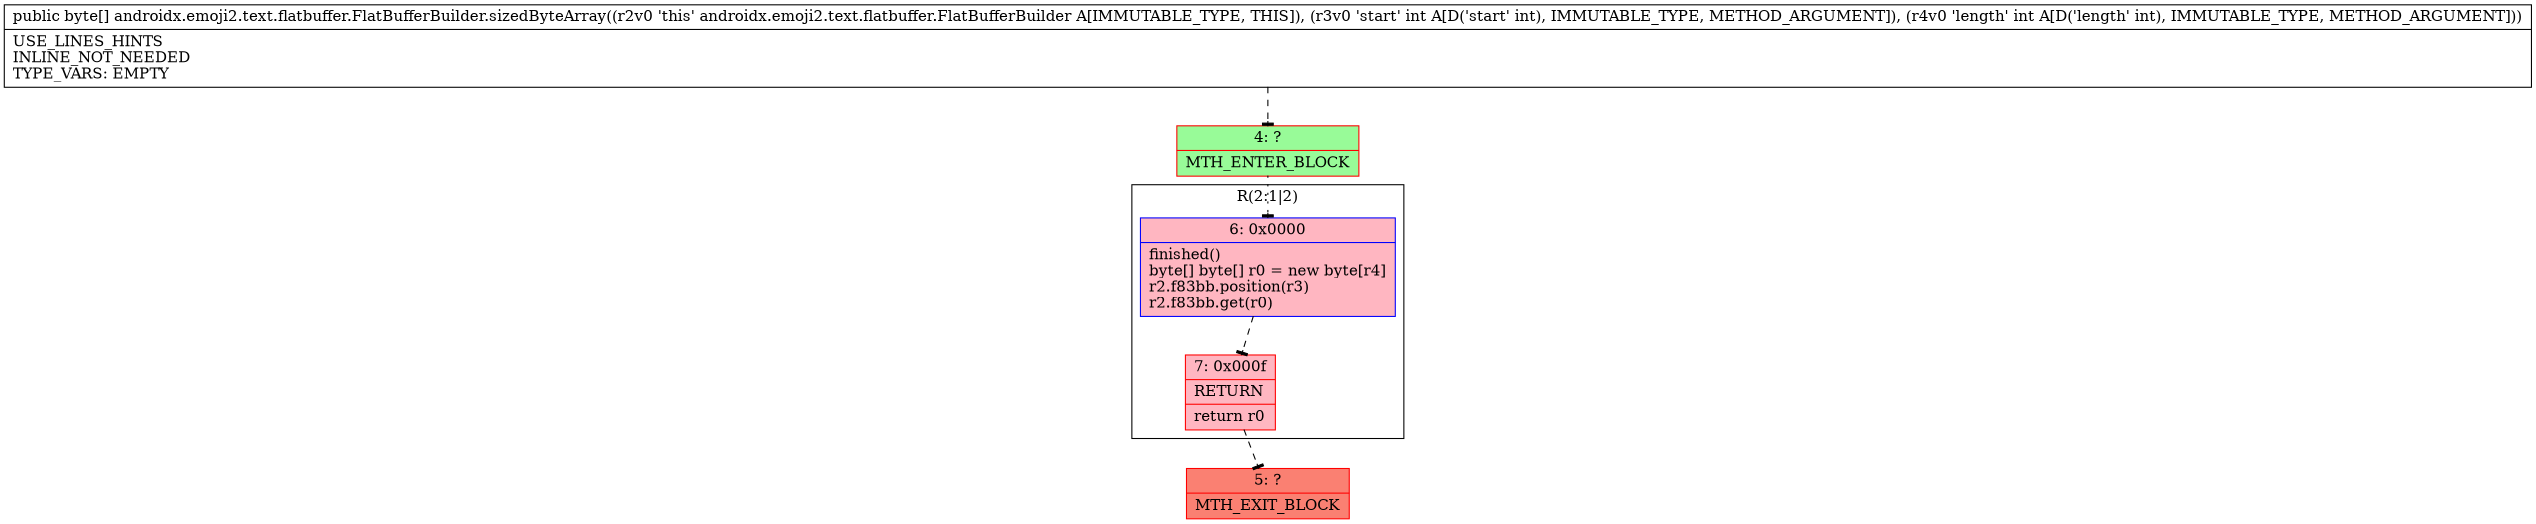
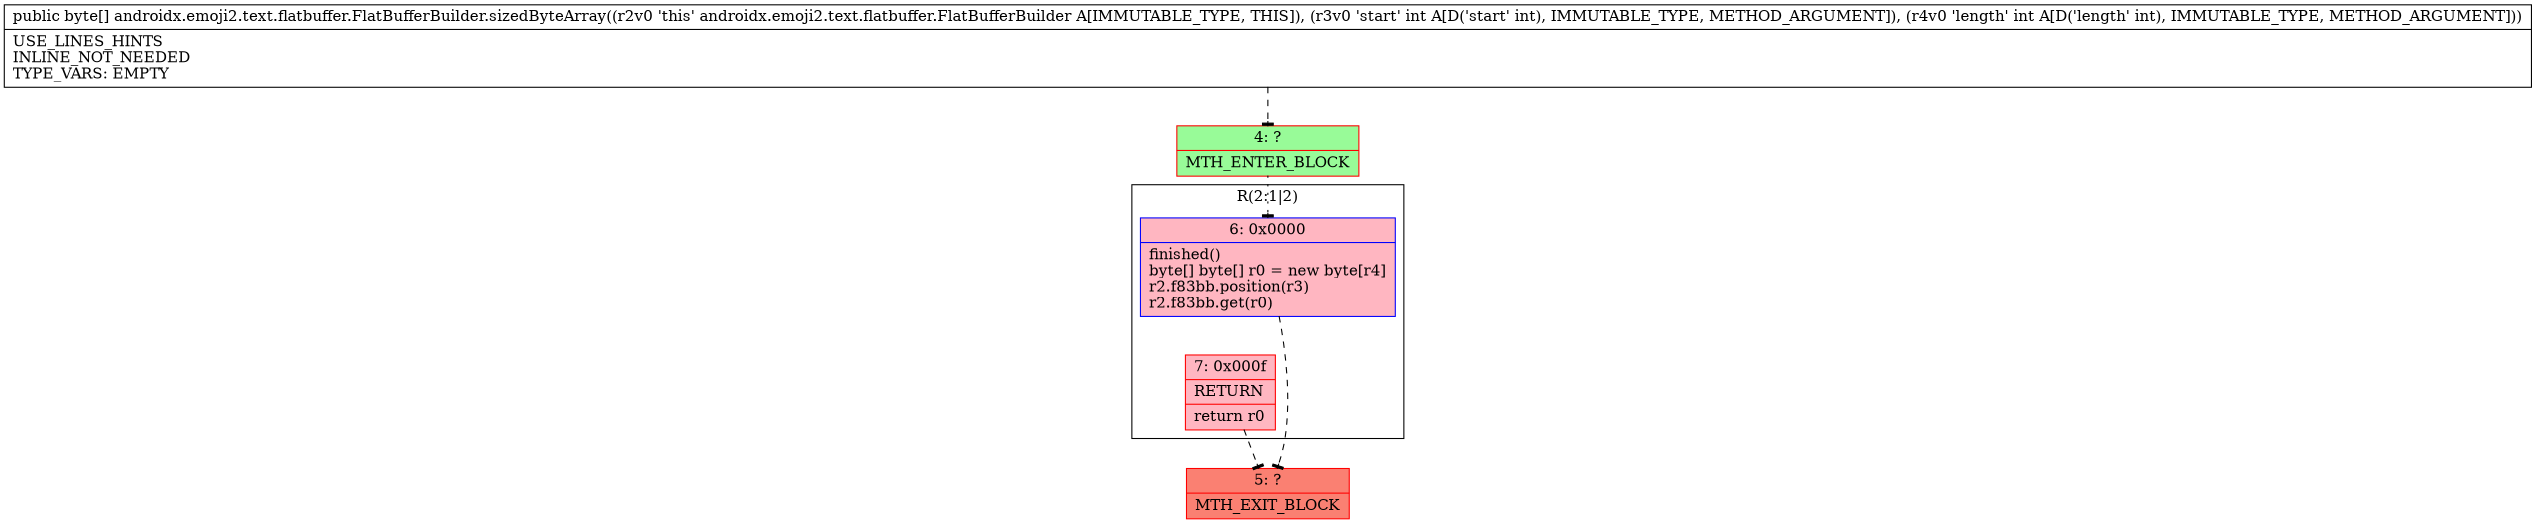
(1248, 333) -> (1288, 390)
